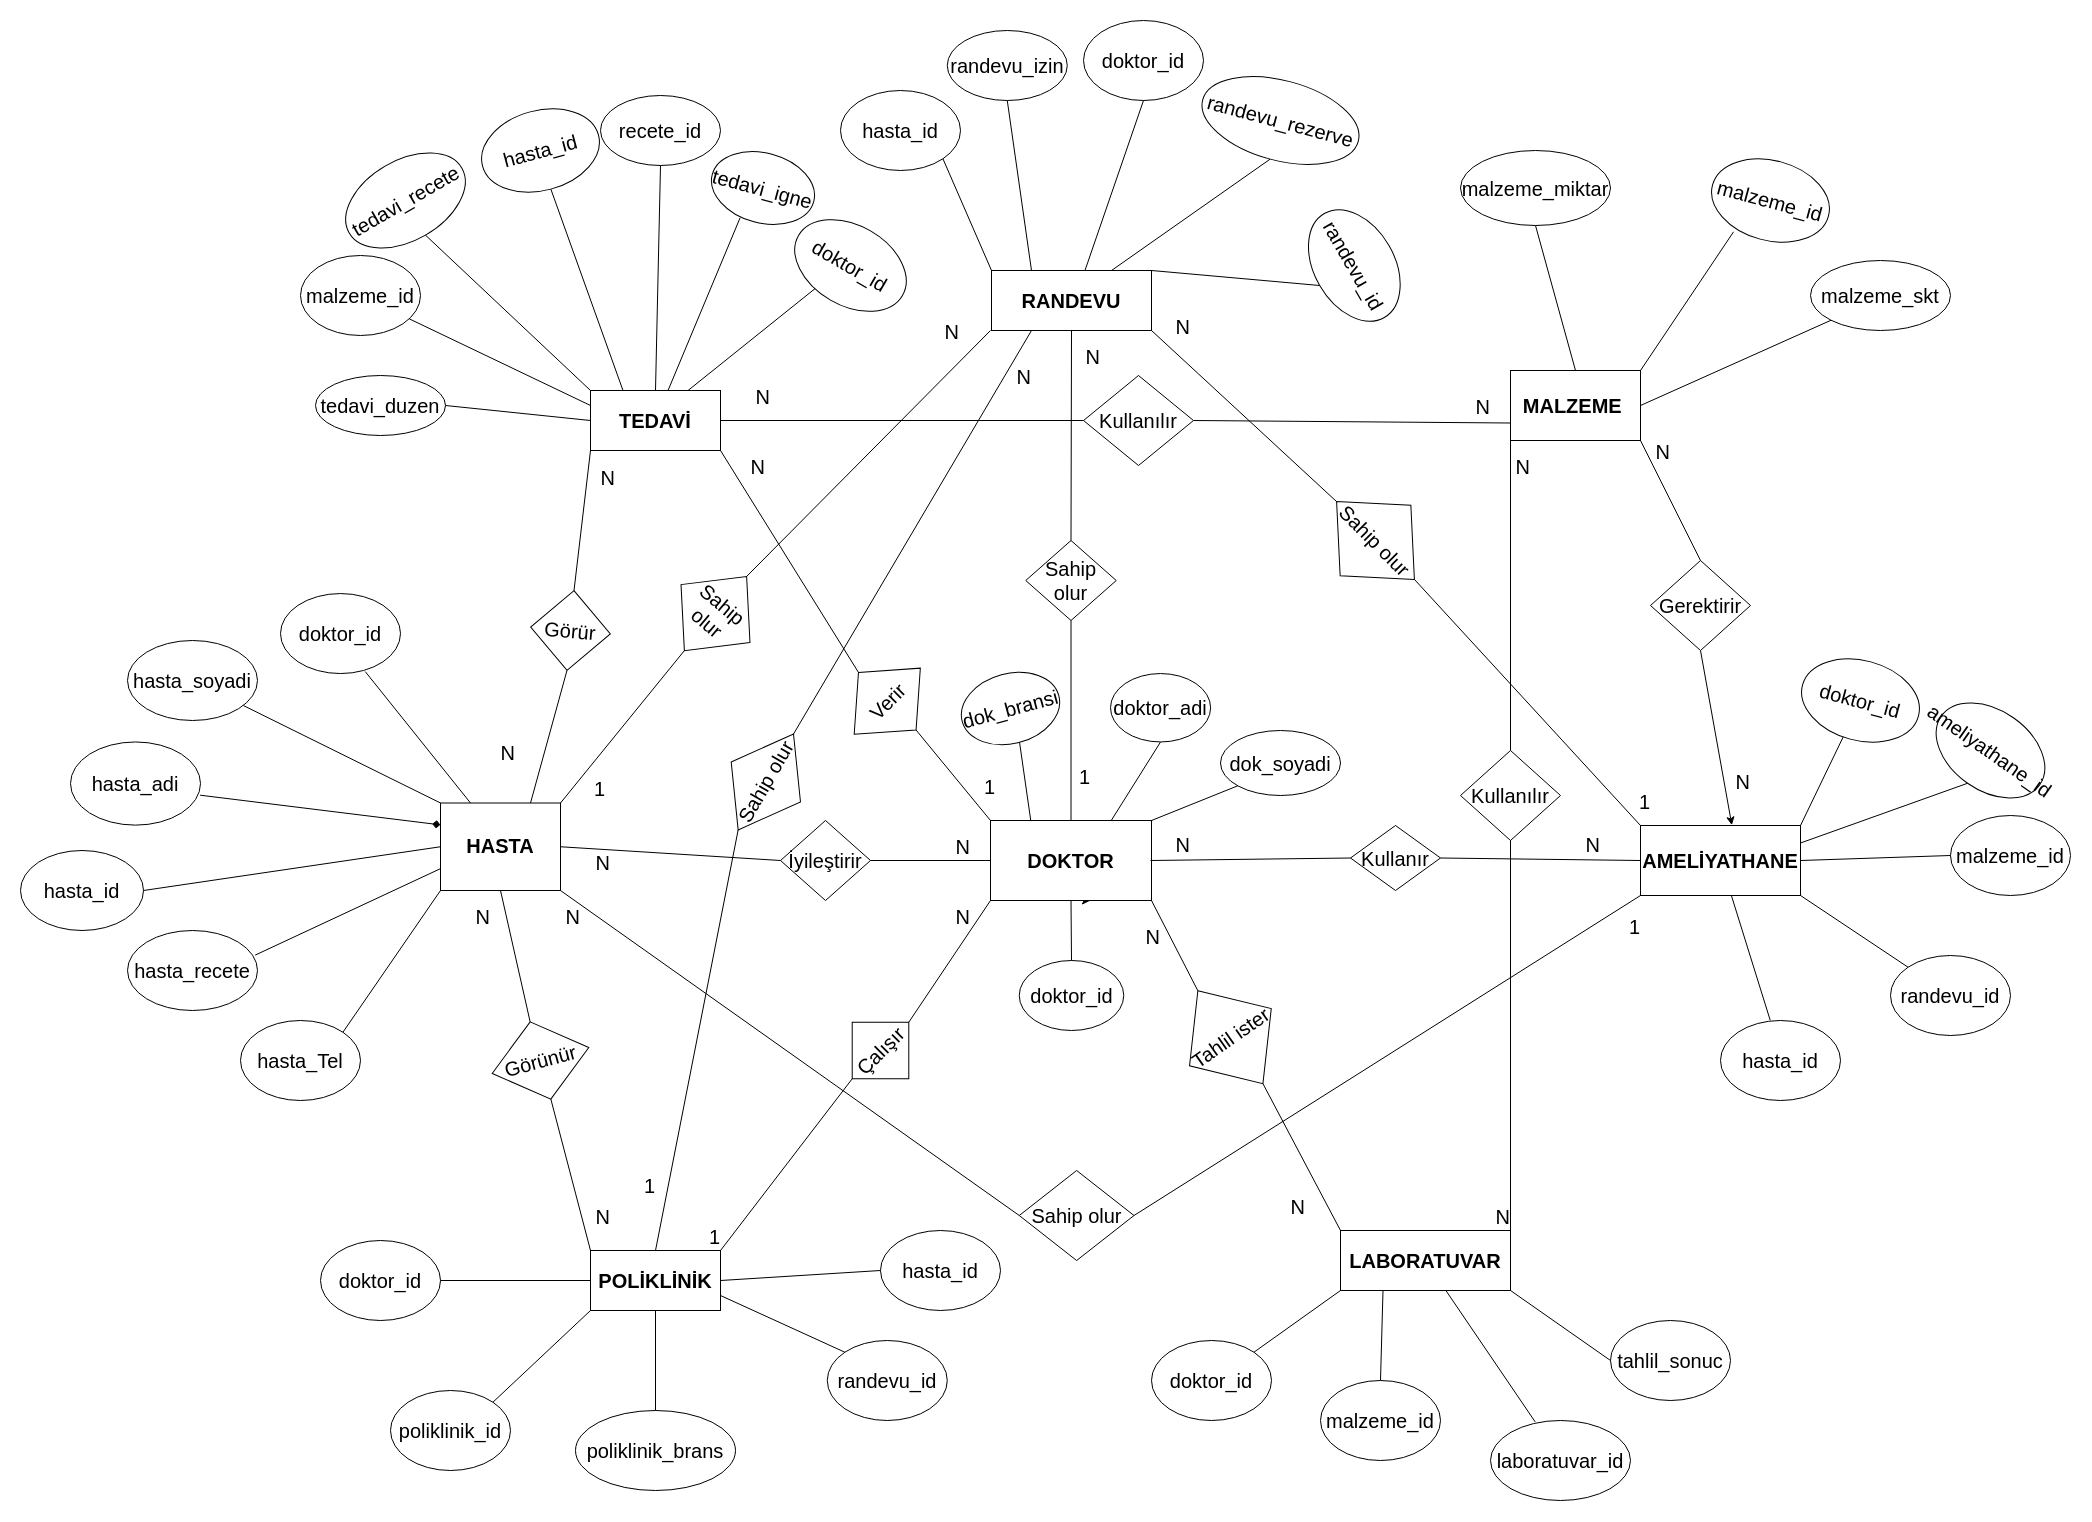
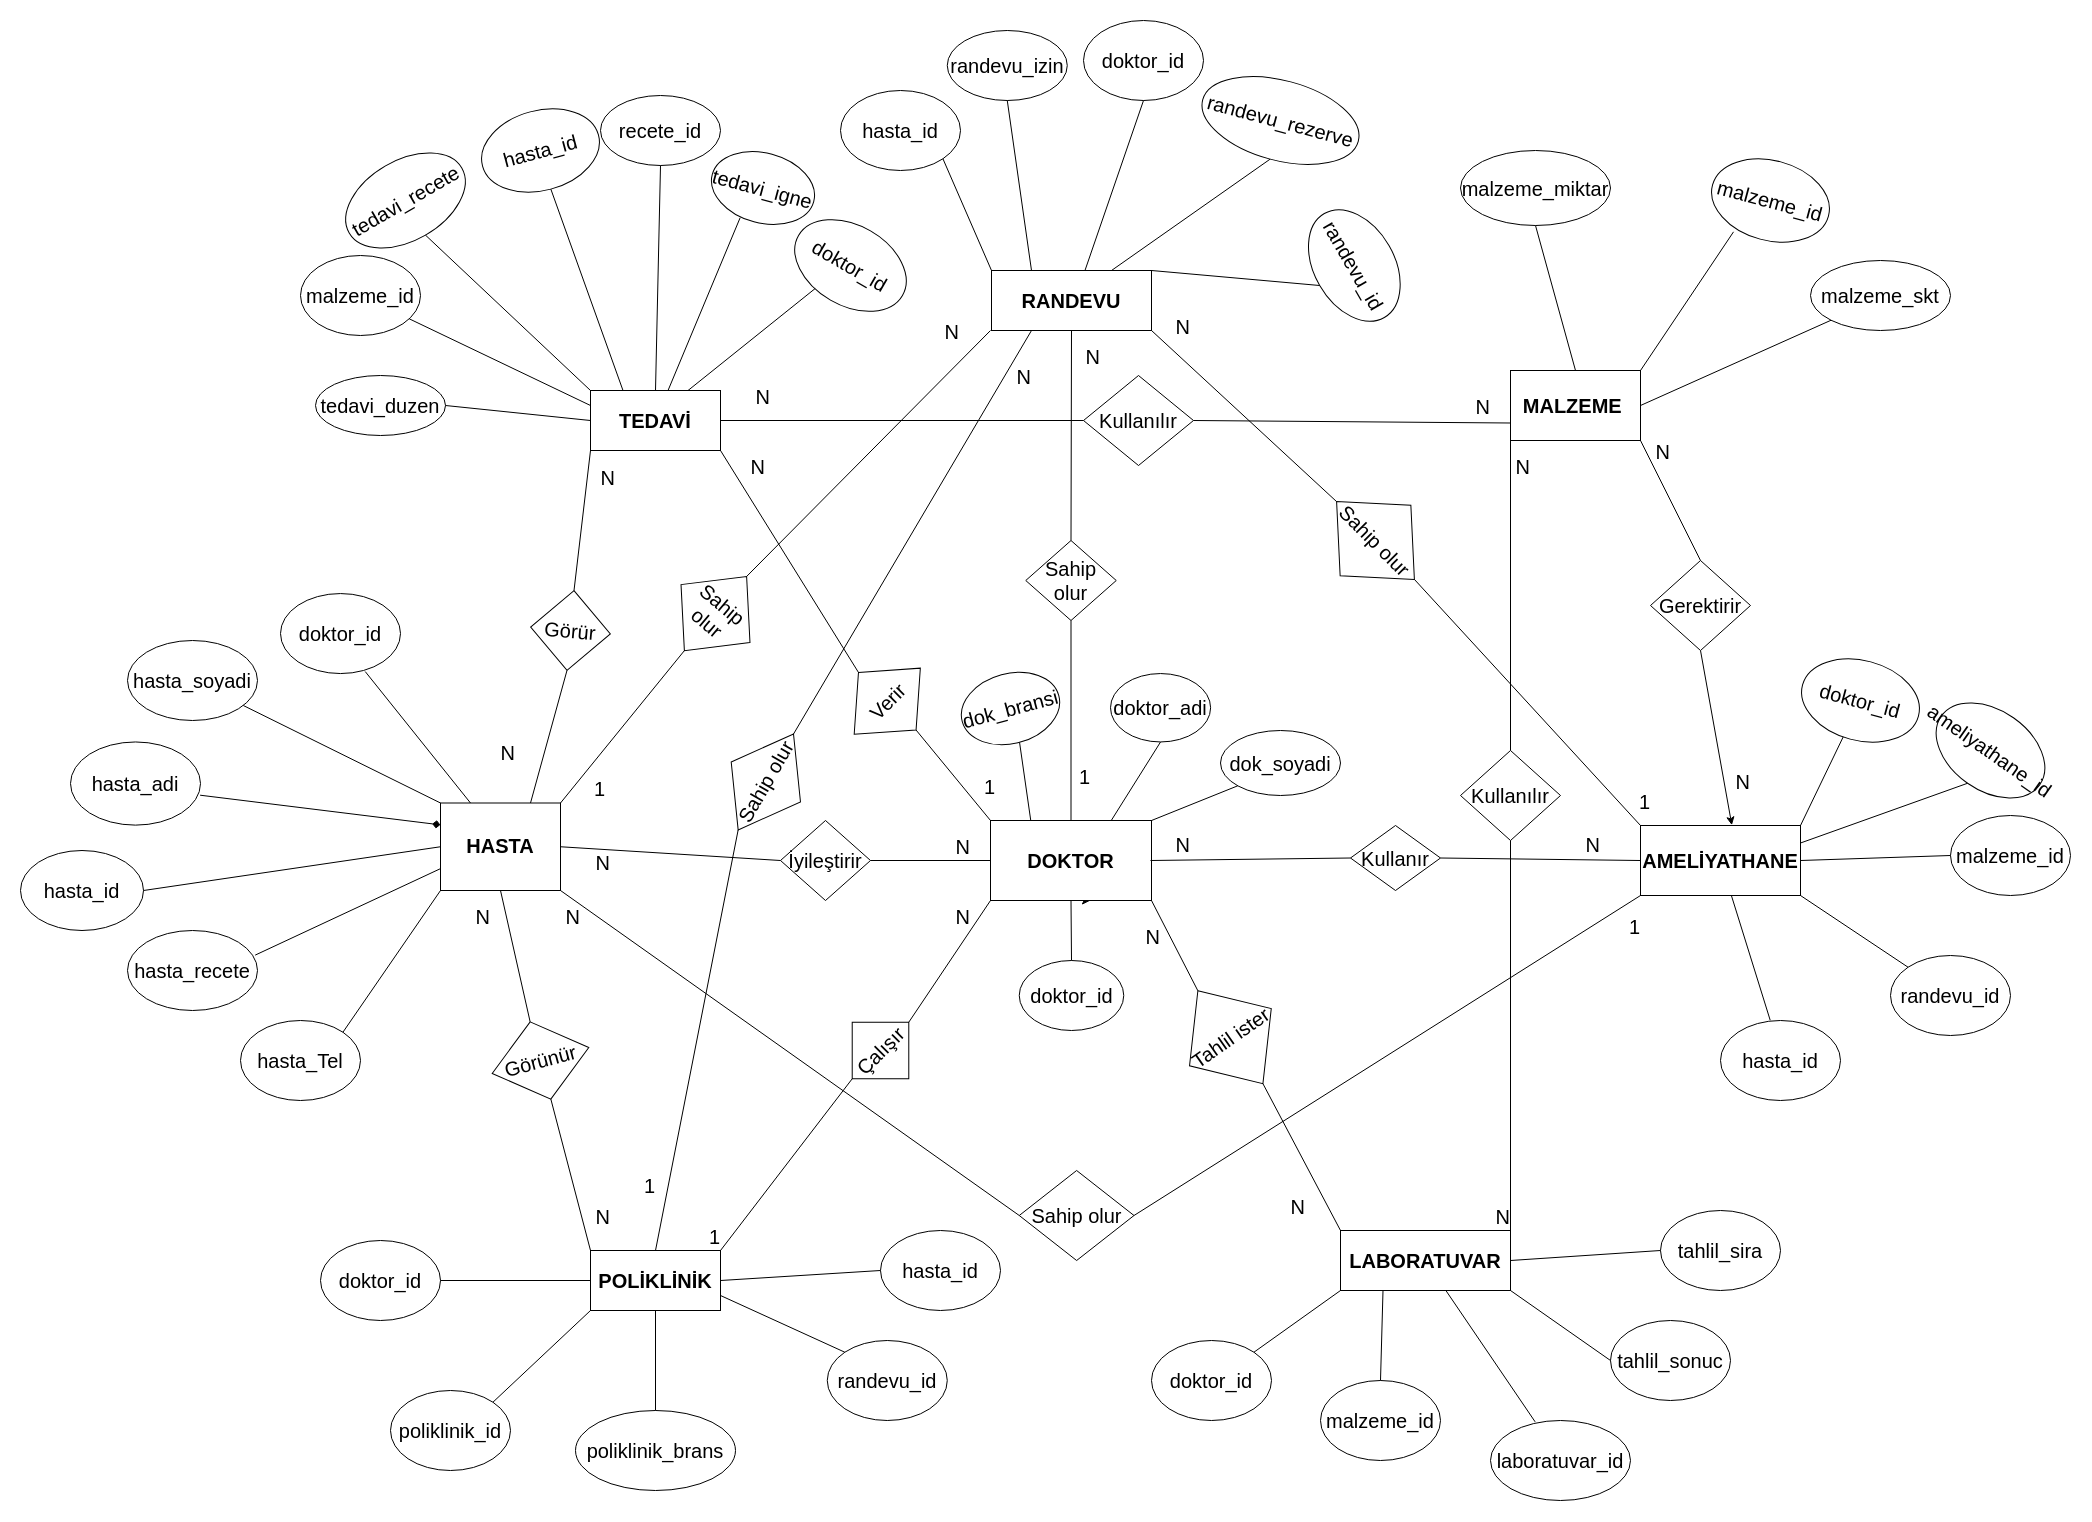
none -> (1721, 1251)
none -> (1586, 1256)
